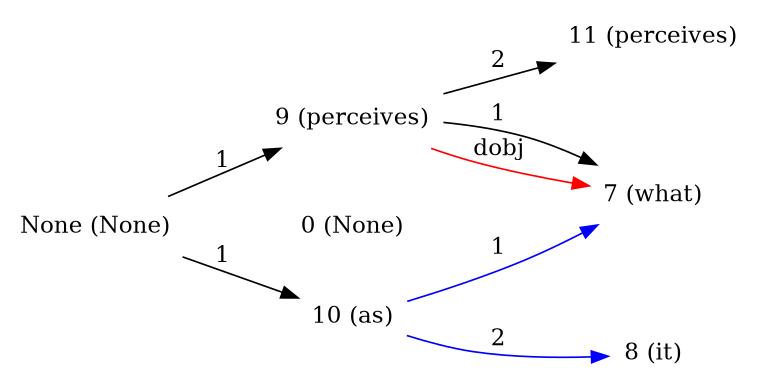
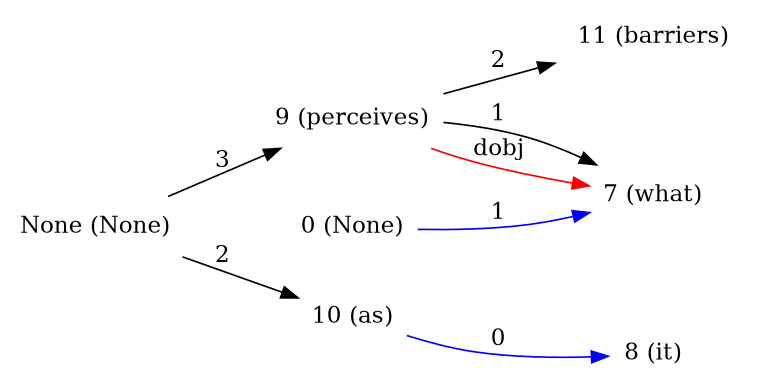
(653, 37) -> (653, 37)
(223, 161) -> (223, 161)
(223, 256) -> (223, 256)
(497, 271) -> (496, 228)
(499, 339) -> (499, 339)
